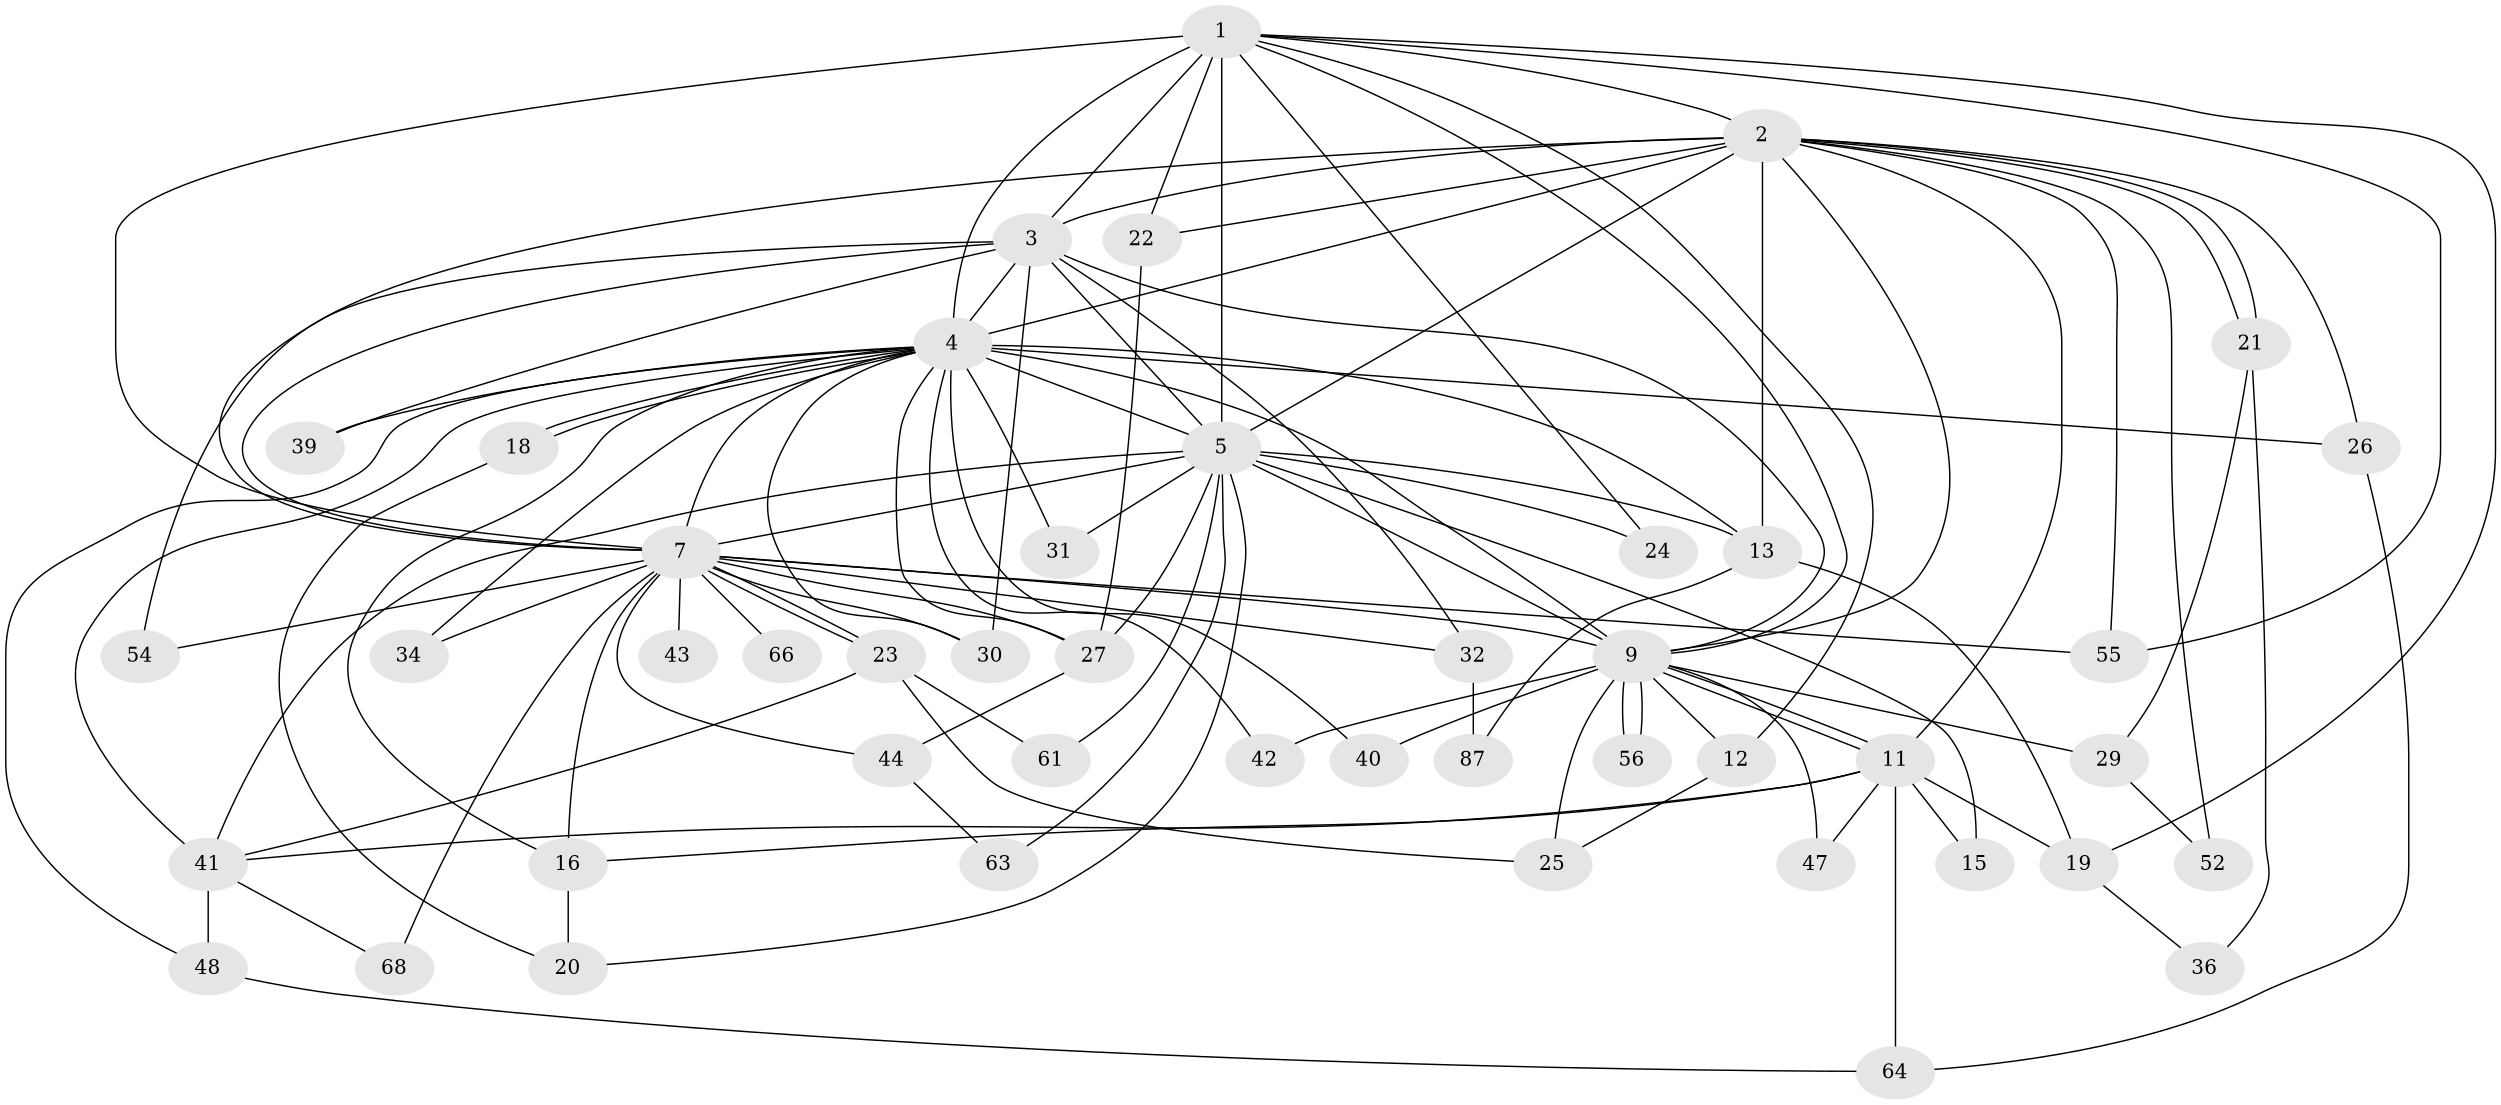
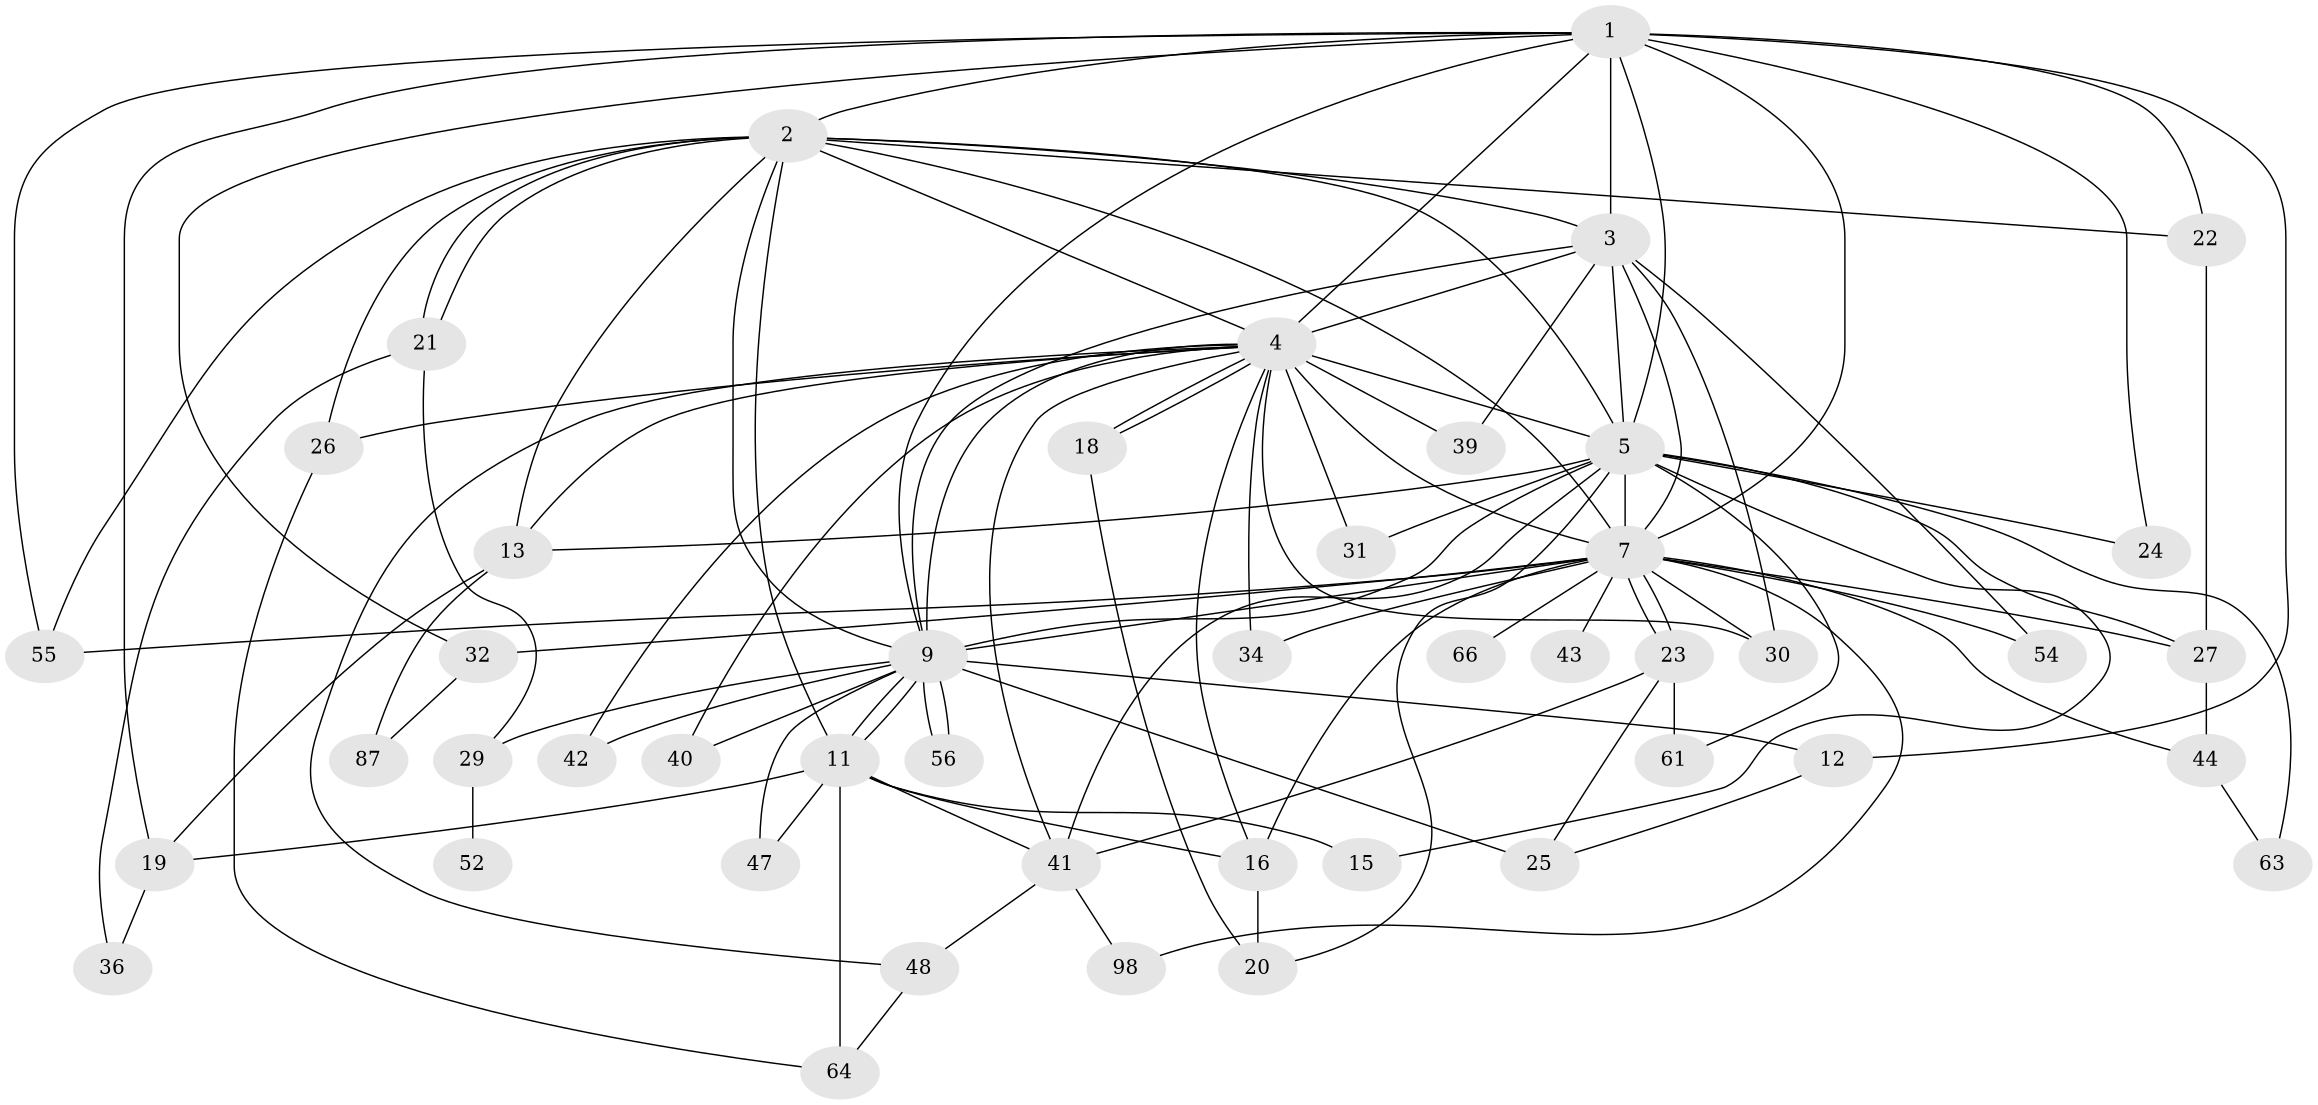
(2172, 355) -> none
(1260, 405) -> (599, 108)
(899, 556) -> none
(395, 969) -> (1126, 969)
